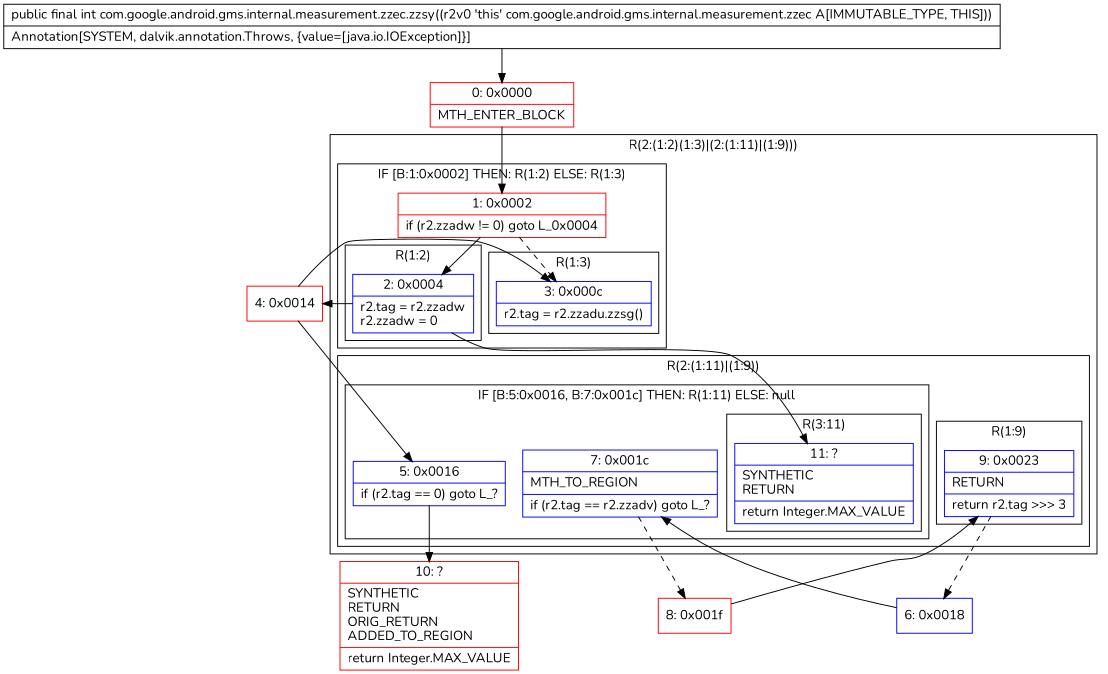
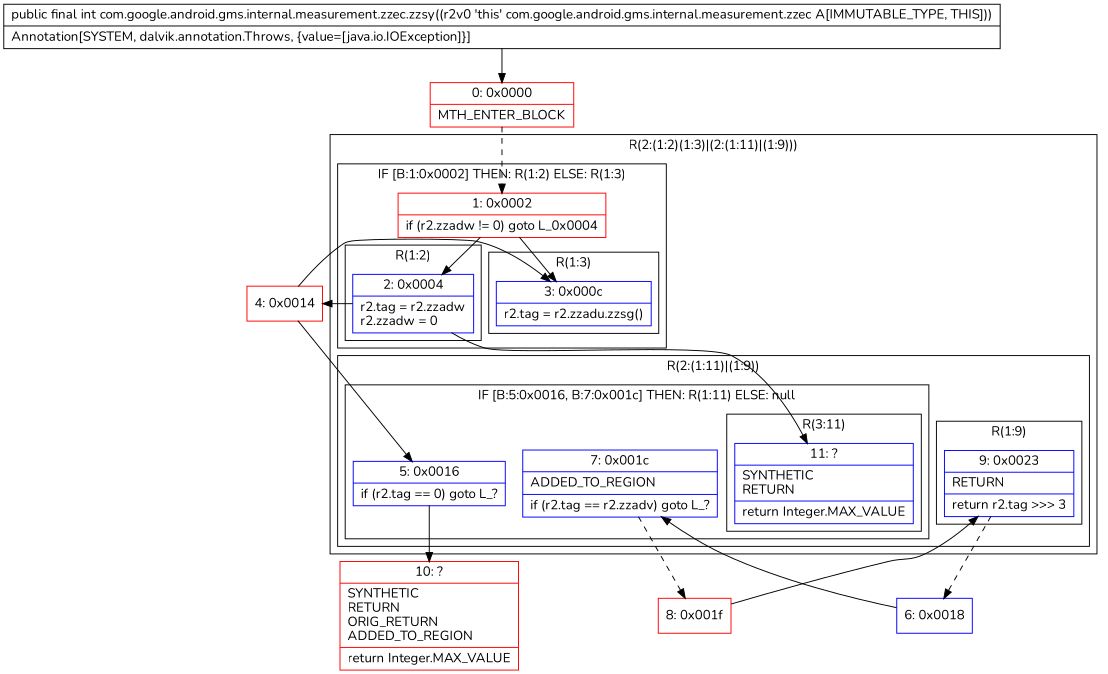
(502, 155) -> (502, 155)
(537, 259) -> (537, 259)
(585, 483) -> (593, 483)
